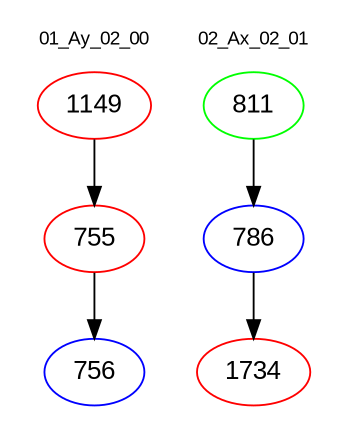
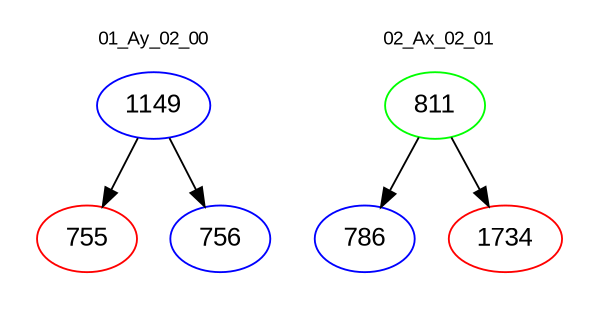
(94, 106) -> (154, 106)
(94, 296) -> (183, 164)
(254, 296) -> (466, 164)
